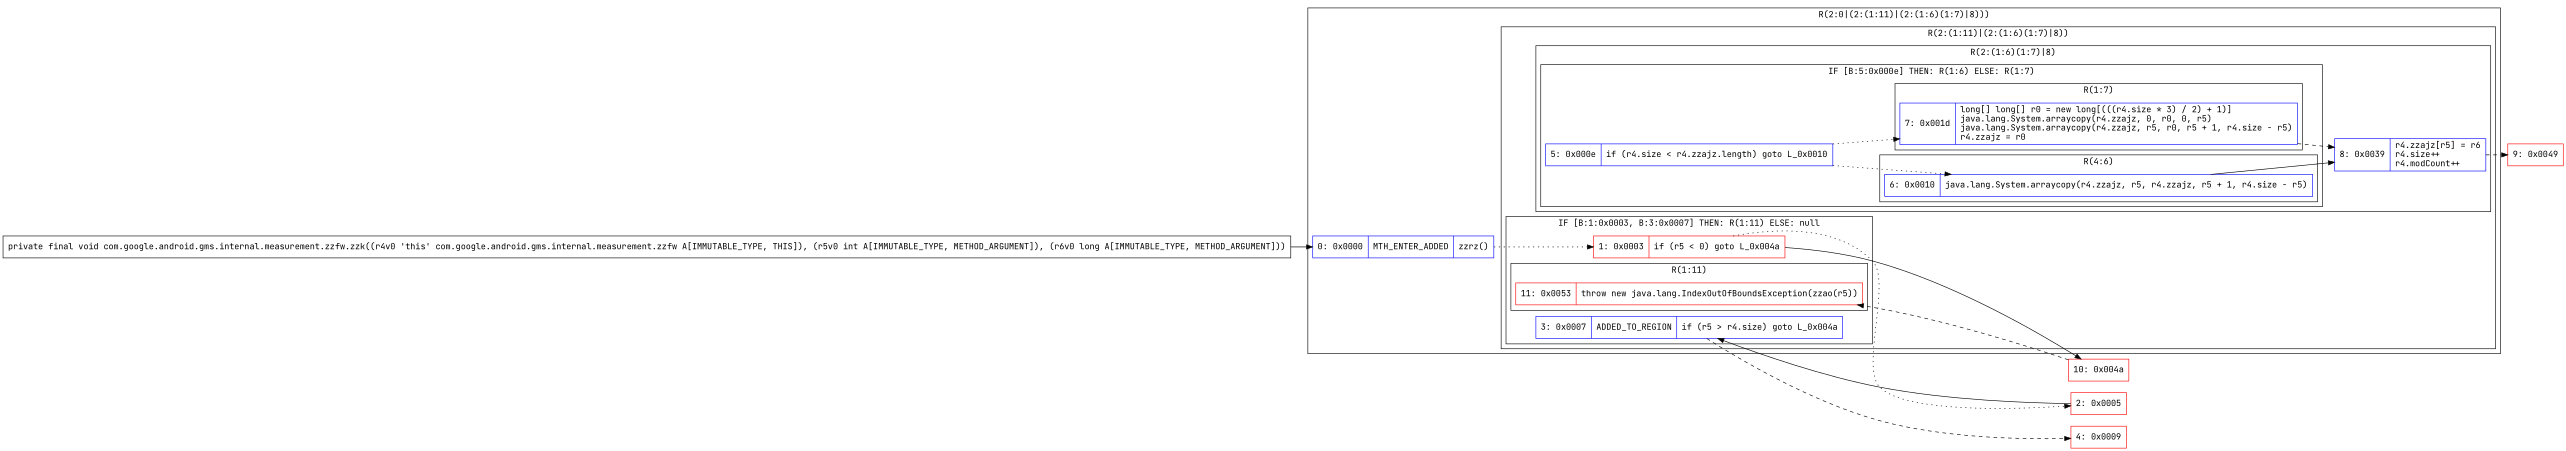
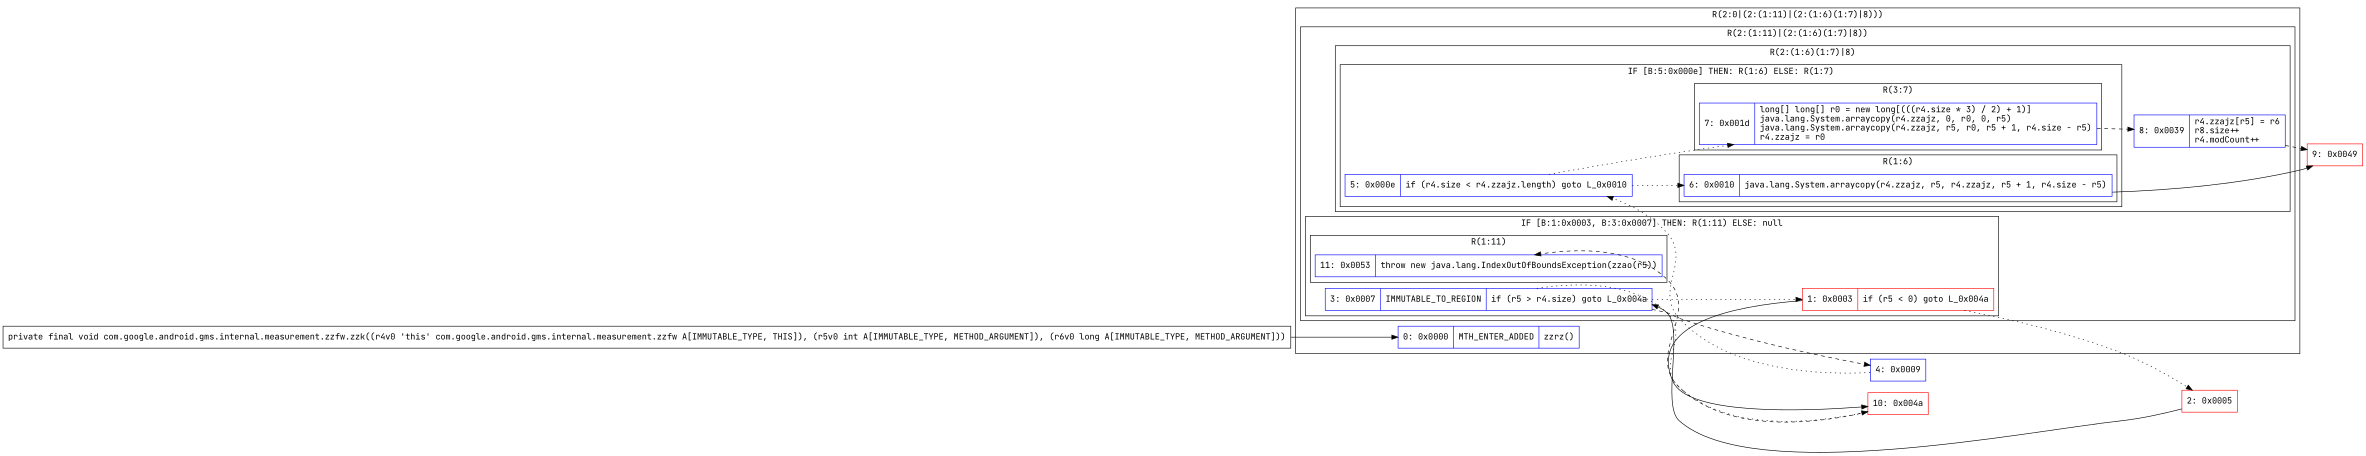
(2099, 91) -> (1898, 91)
(2418, 155) -> (2217, 131)
(2099, 162) -> (1898, 162)
(2270, 169) -> (2210, 185)
(1541, 247) -> (1724, 299)
(1689, 294) -> (1489, 266)
none -> (1655, 304)
(1634, 327) -> (1433, 299)
none -> (1698, 335)
(2099, 437) -> (1898, 370)
